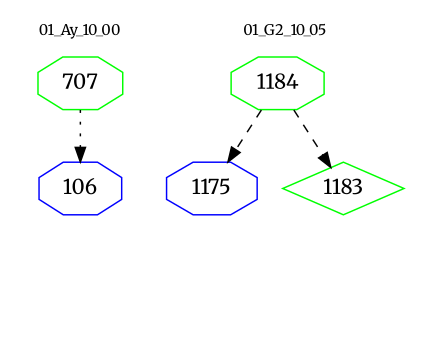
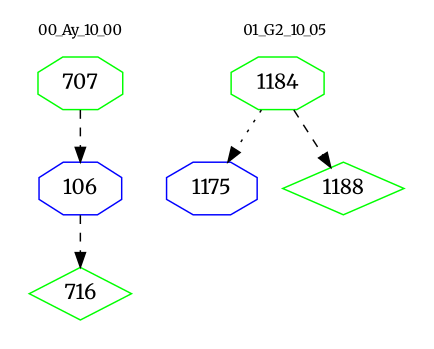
(80, 31) -> (80, 31)
(80, 129) -> (80, 129)
(249, 130) -> (249, 130)
(343, 188) -> (343, 188)
none -> (80, 294)
